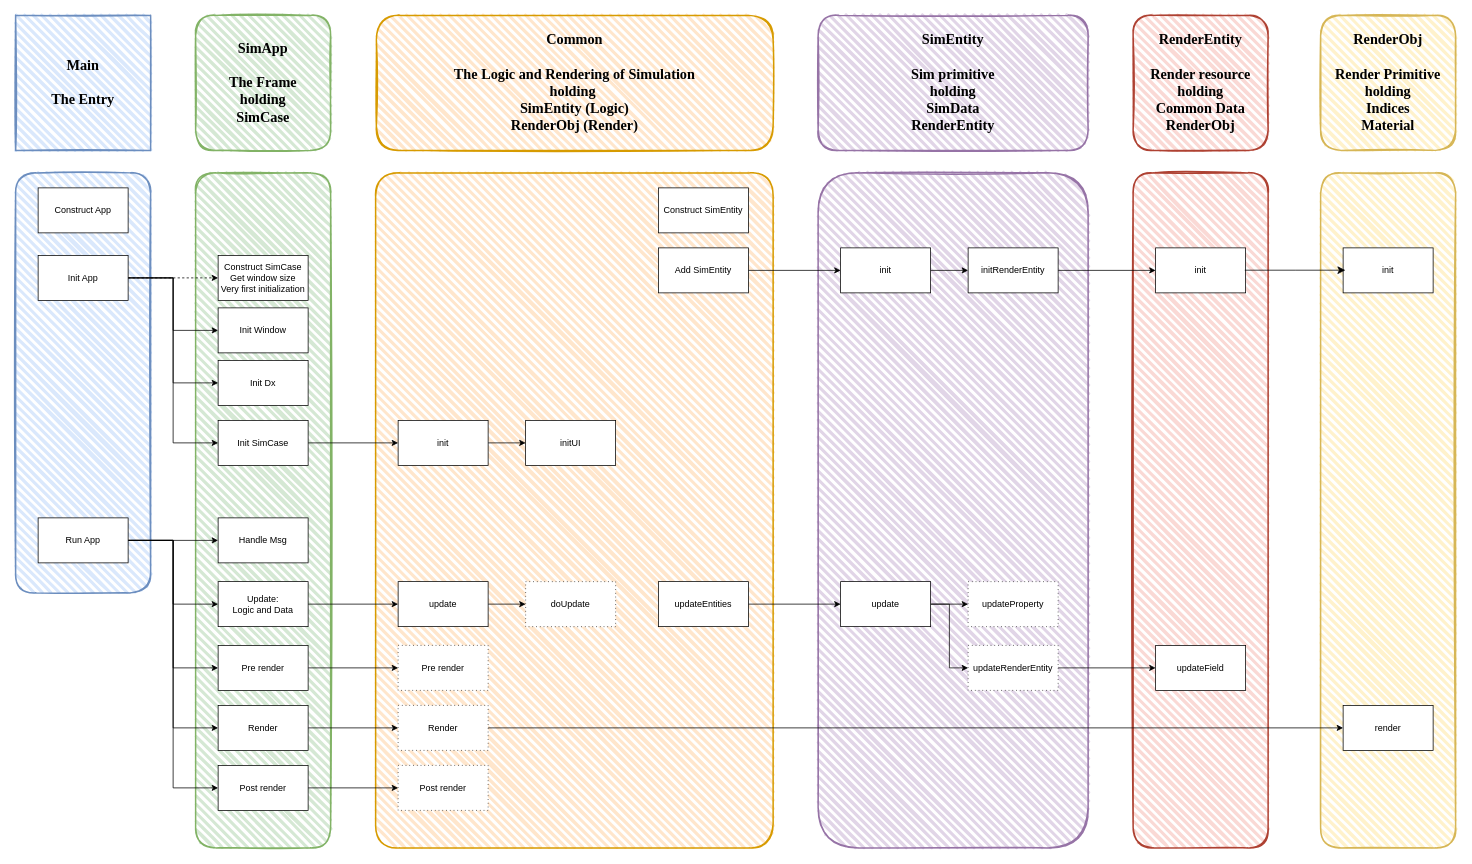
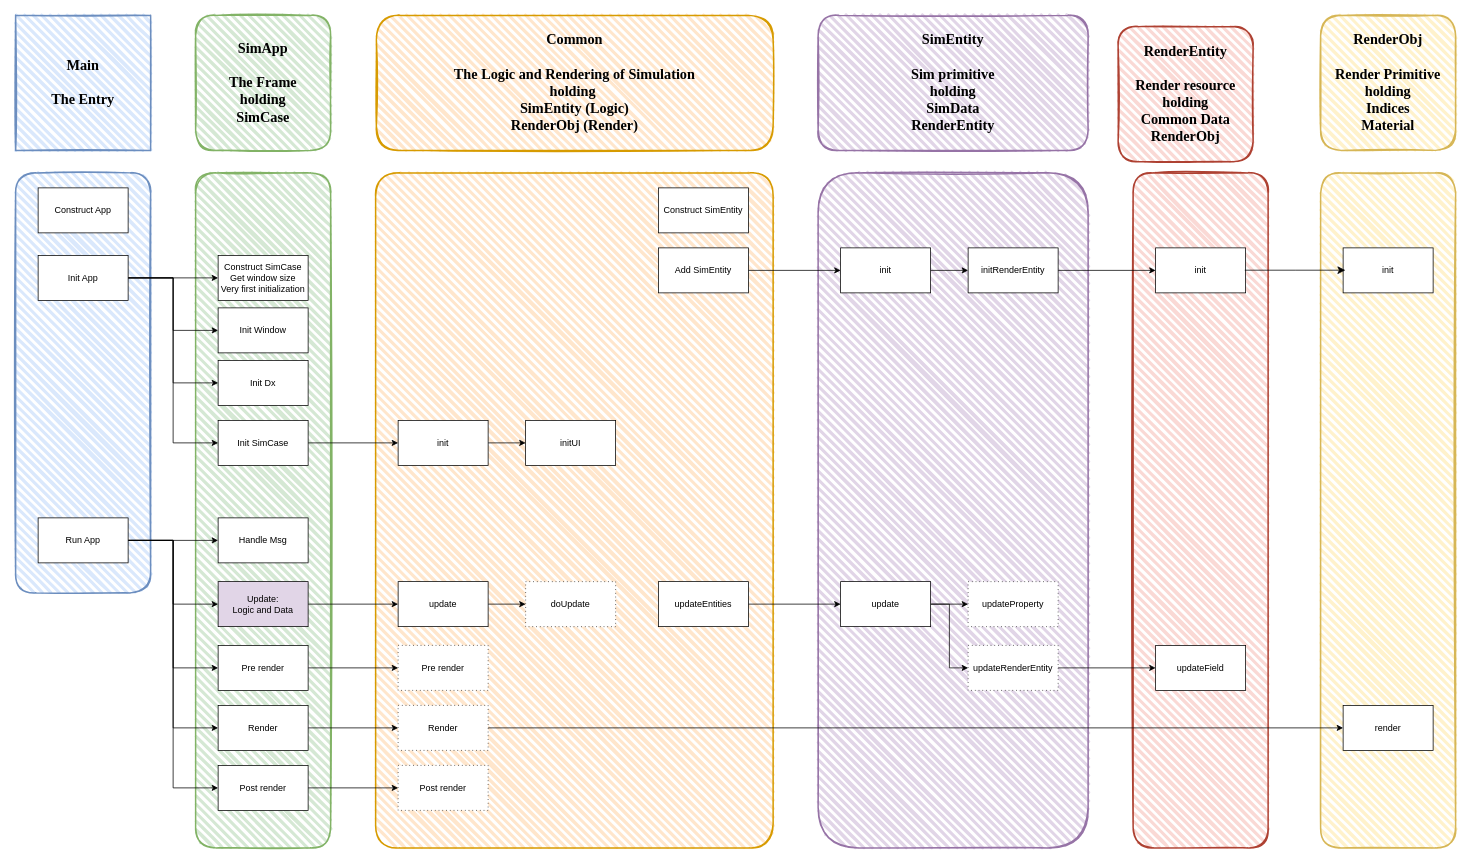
(1200, 83) -> (1185, 94)
(192, 278) -> (192, 278)
(263, 604) -> (263, 604)
